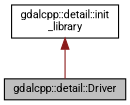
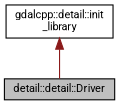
(65, 89) -> (60, 89)
